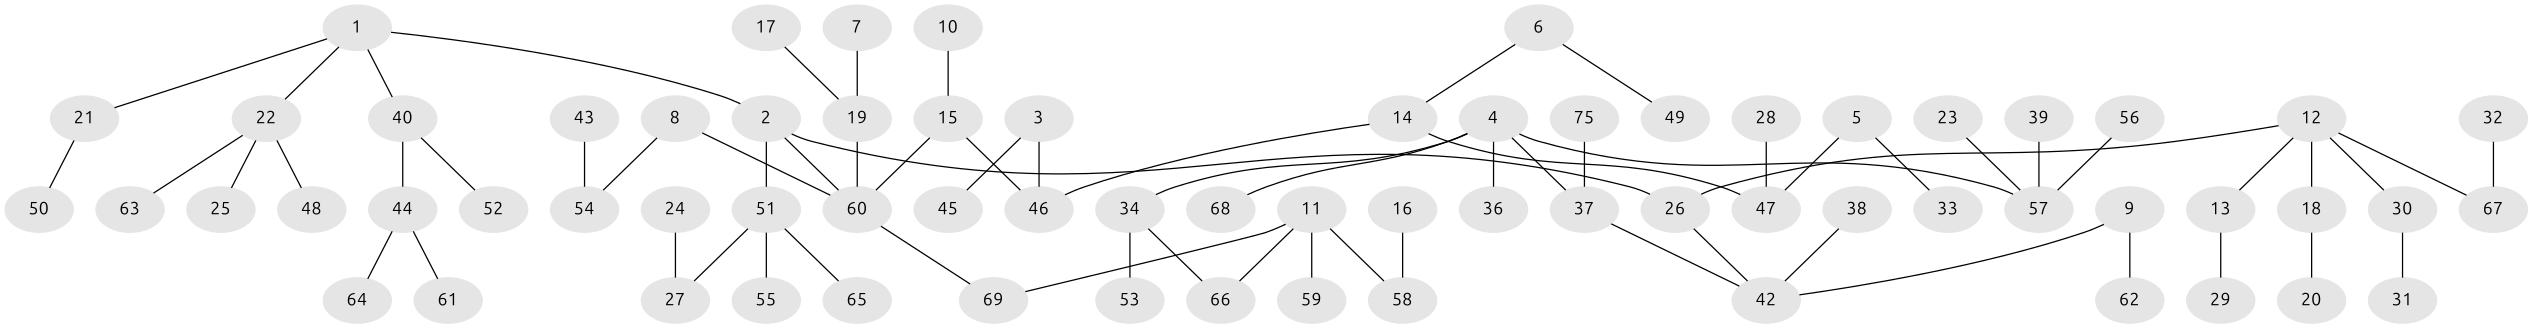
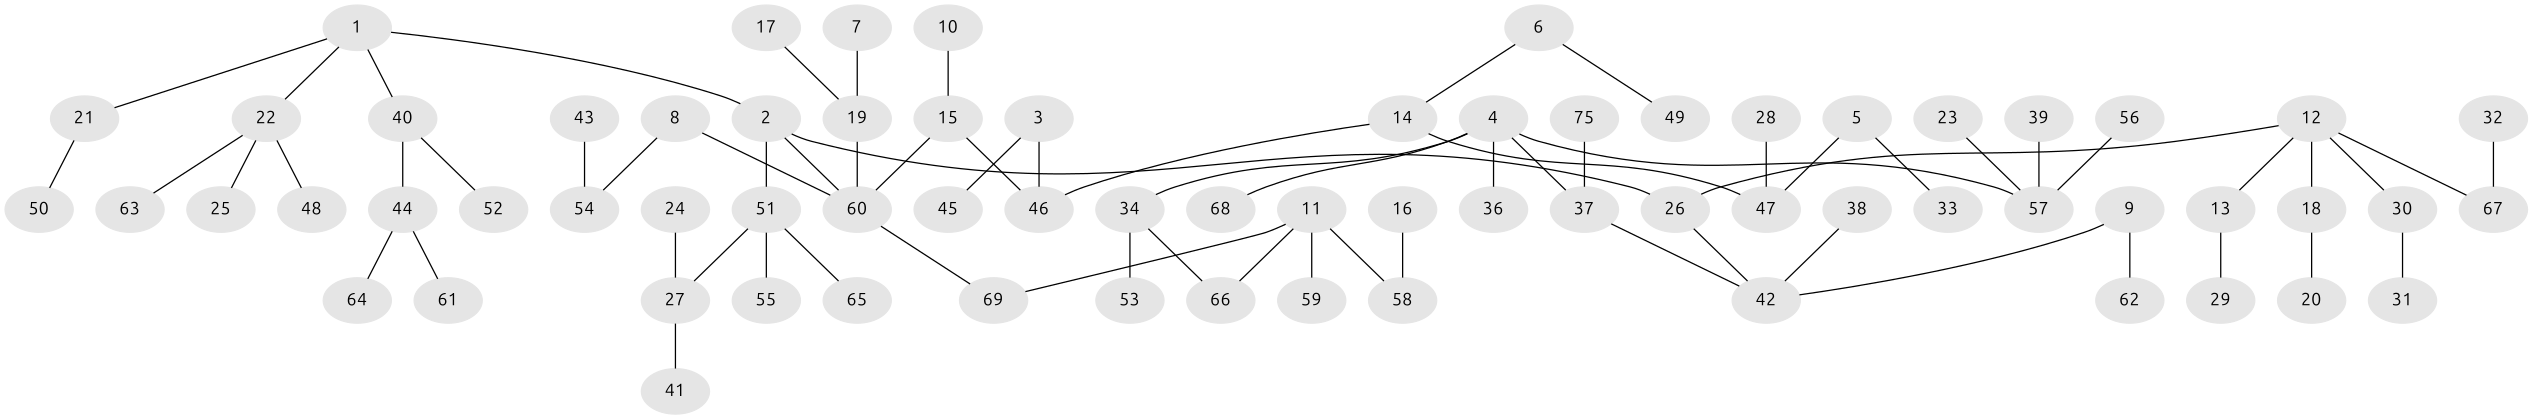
none -> (675, 391)
